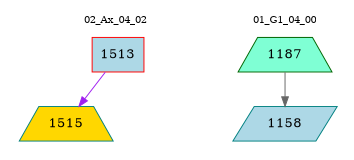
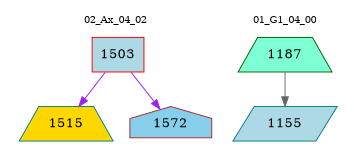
(118, 55) -> (118, 55)
none -> (171, 124)
(285, 124) -> (285, 124)
